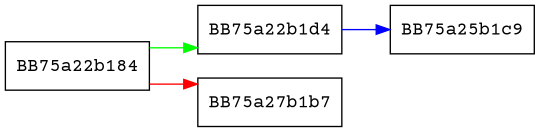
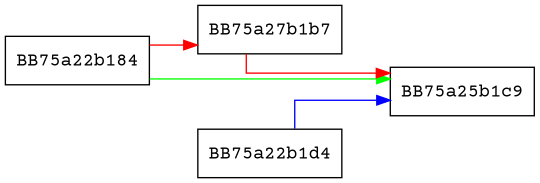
(167, 48) -> (241, 79)
none -> (302, 73)
